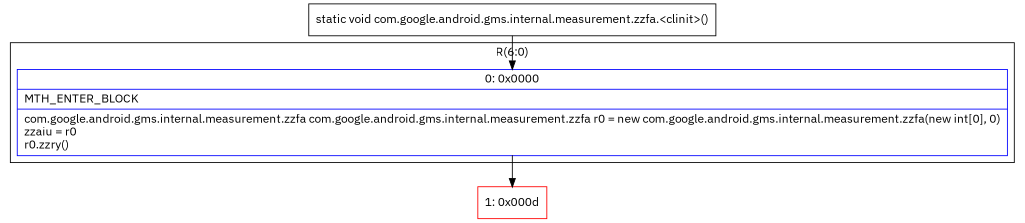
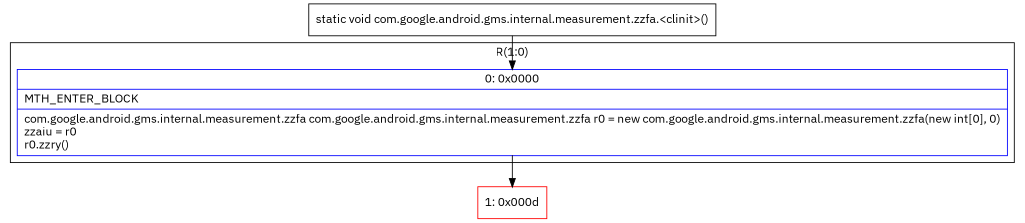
(512, 53) -> (512, 53)
